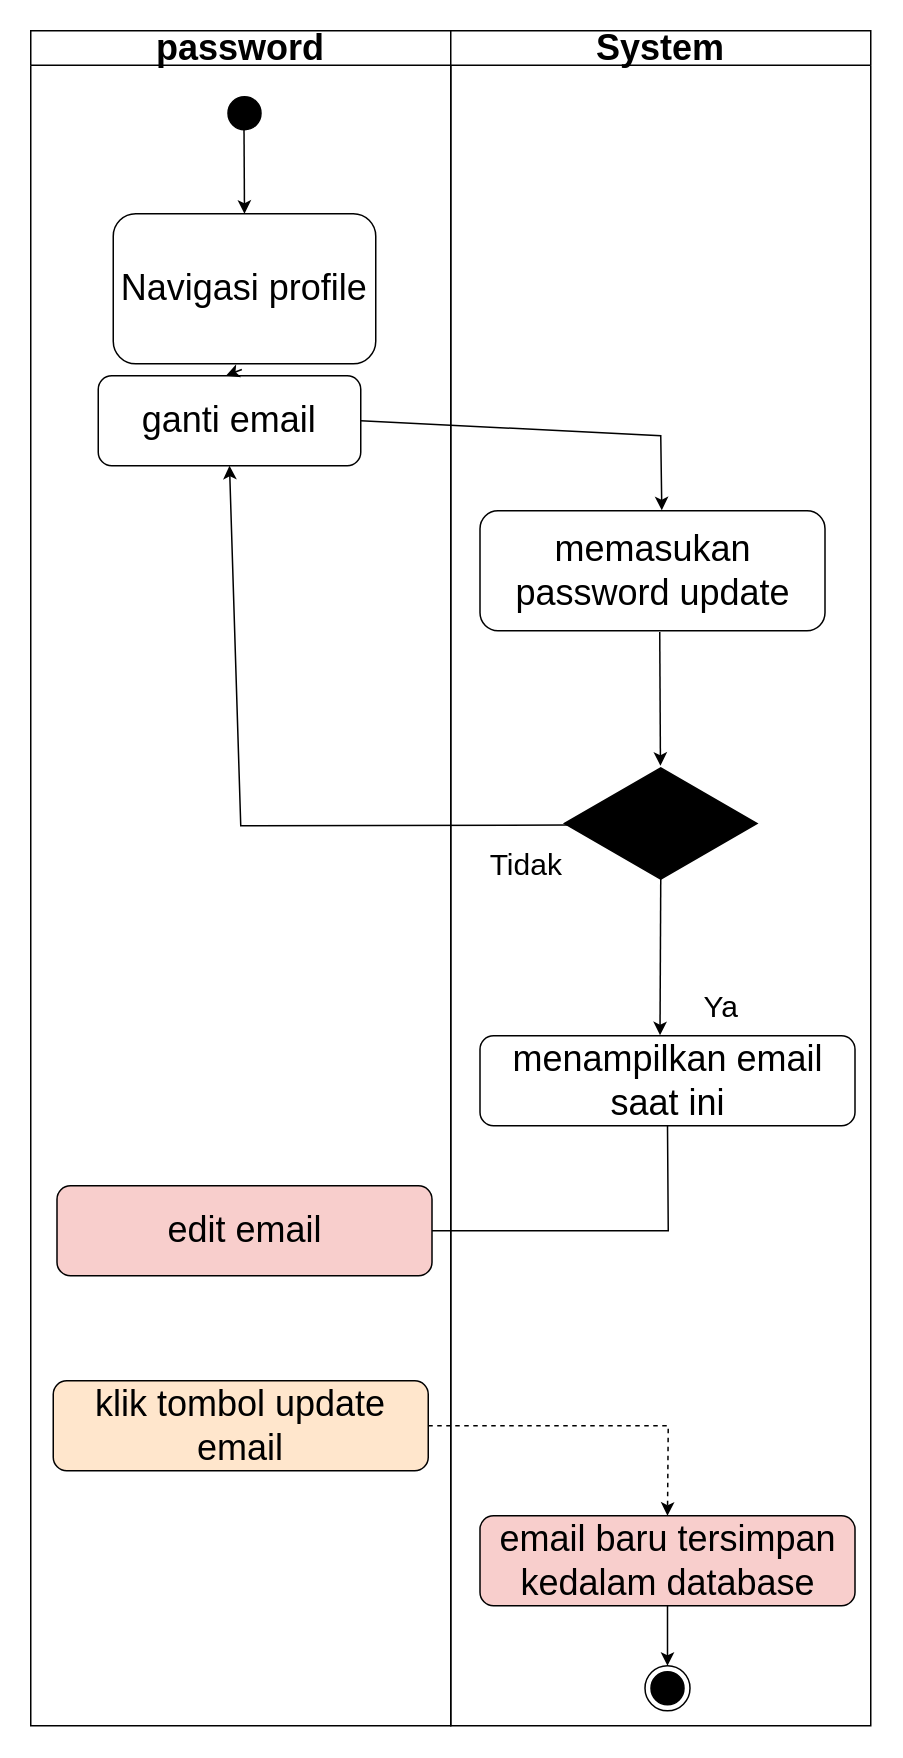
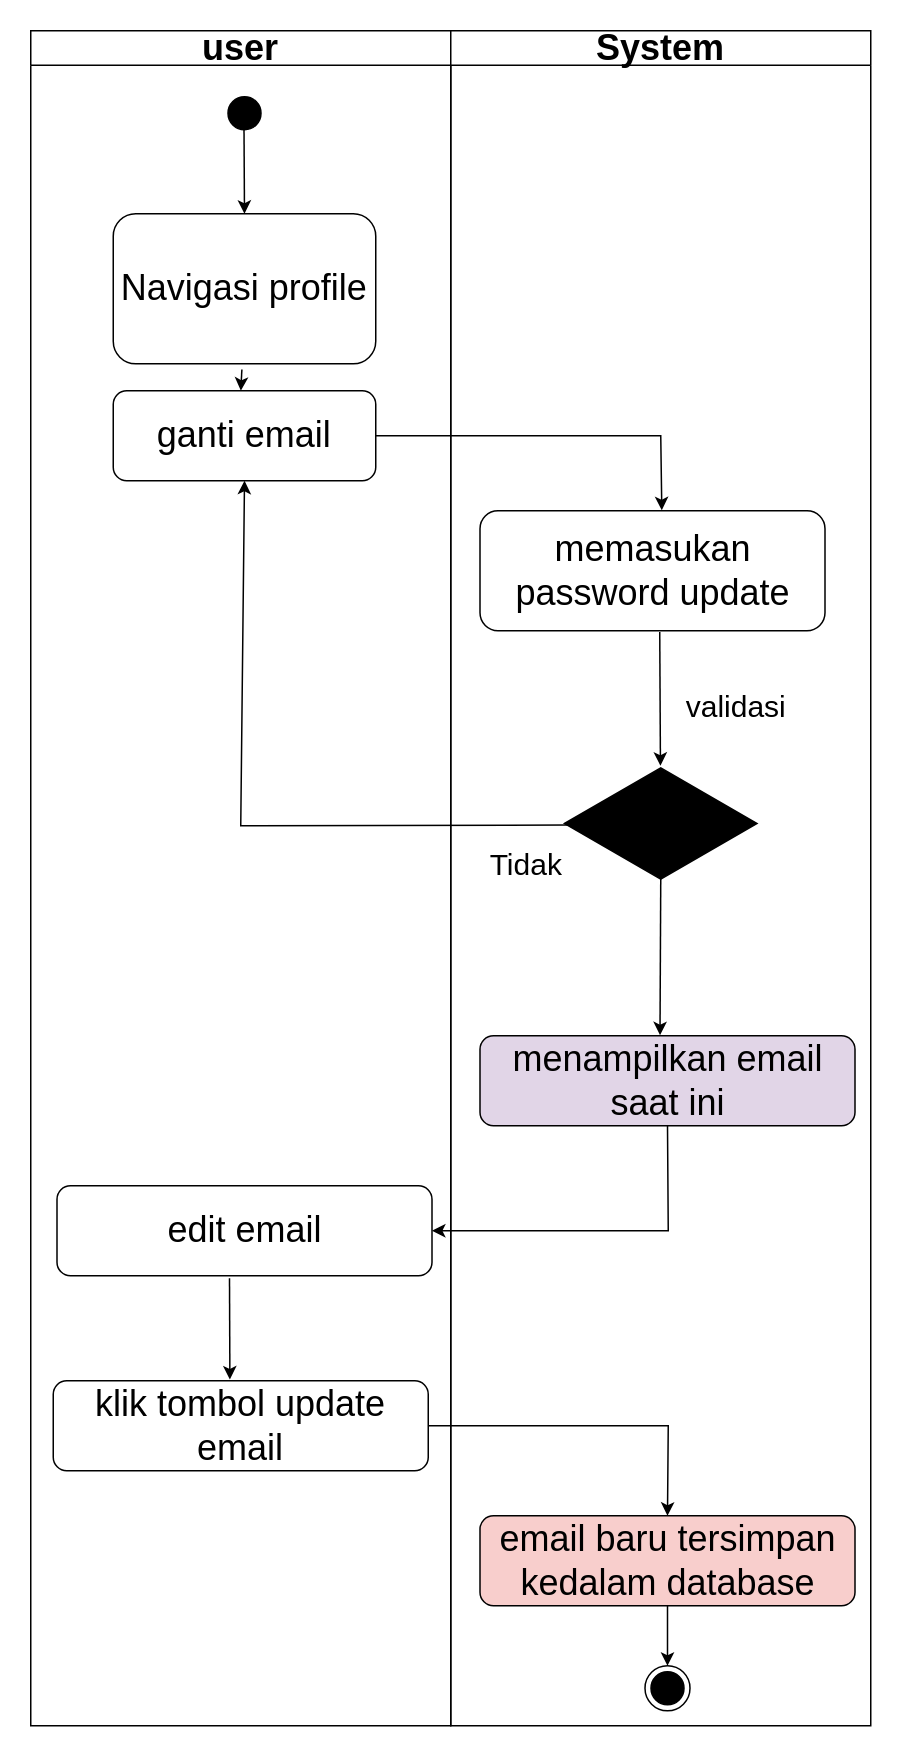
(241, 49) -> (241, 49)
(230, 421) -> (245, 436)
none -> (736, 706)
(721, 1006) -> none
(668, 1081) -> (668, 1081)
(245, 1231) -> (245, 1231)
(439, 1231) -> (444, 1231)
none -> (230, 1324)
(241, 1426) -> (241, 1426)
(587, 1426) -> (587, 1426)
